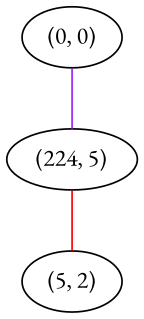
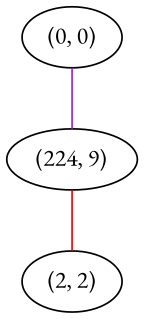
(72, 159) -> (72, 159)
(72, 282) -> (72, 282)
